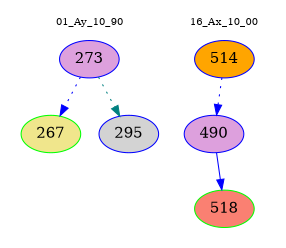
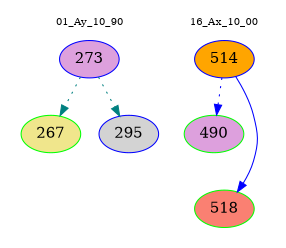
(73, 92) -> (73, 92)
(214, 134) -> (214, 134)
(218, 166) -> (257, 129)
